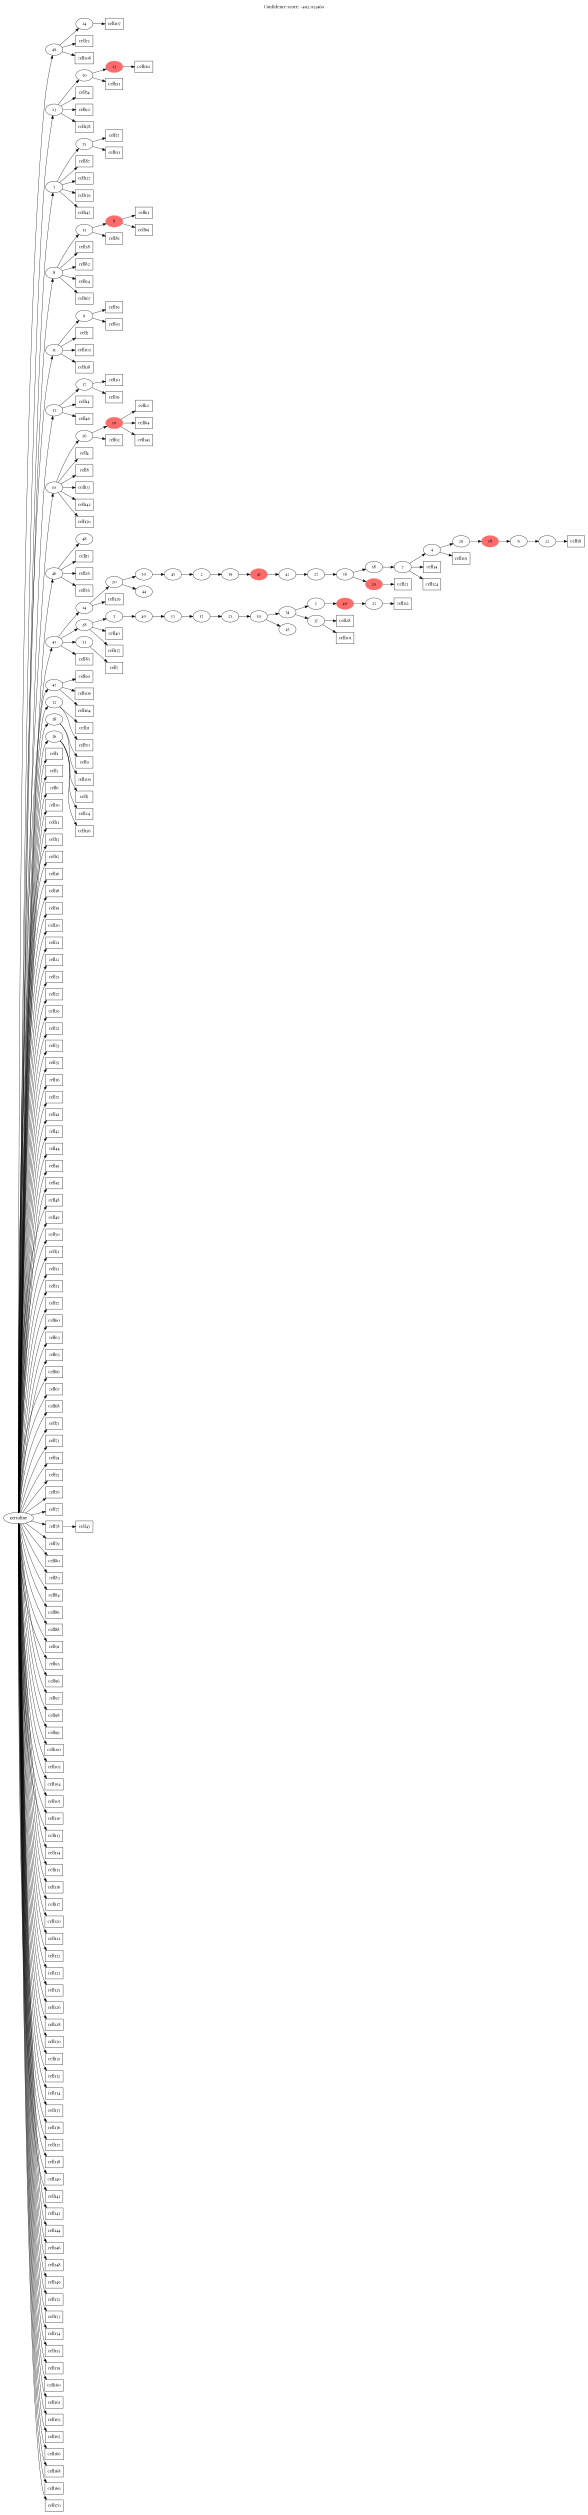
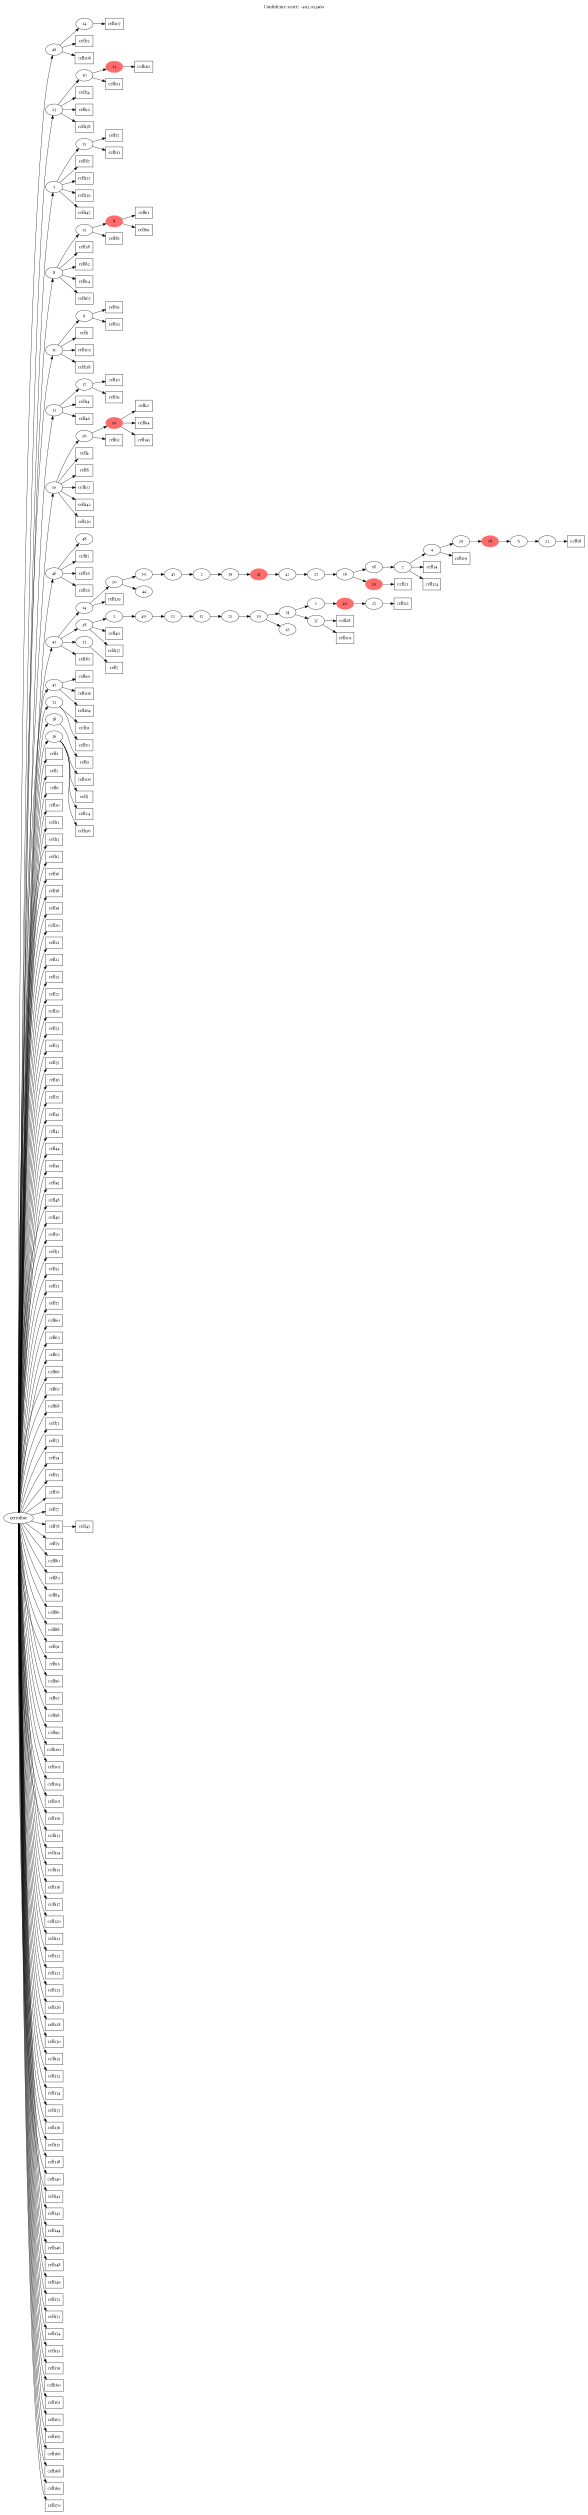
(84, 367) -> (84, 367)
(69, 747) -> (69, 756)
